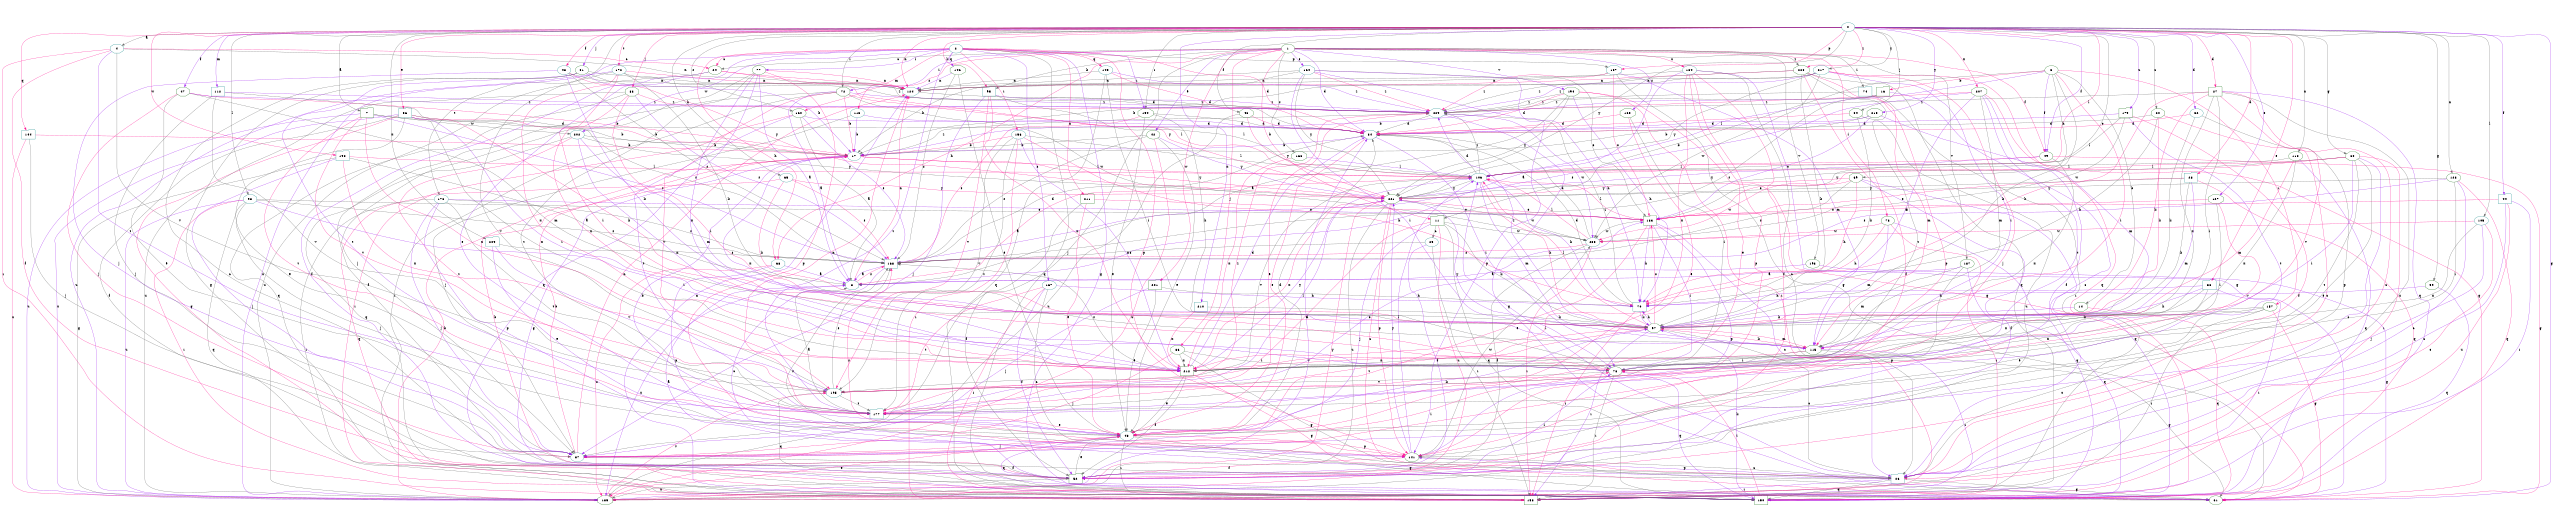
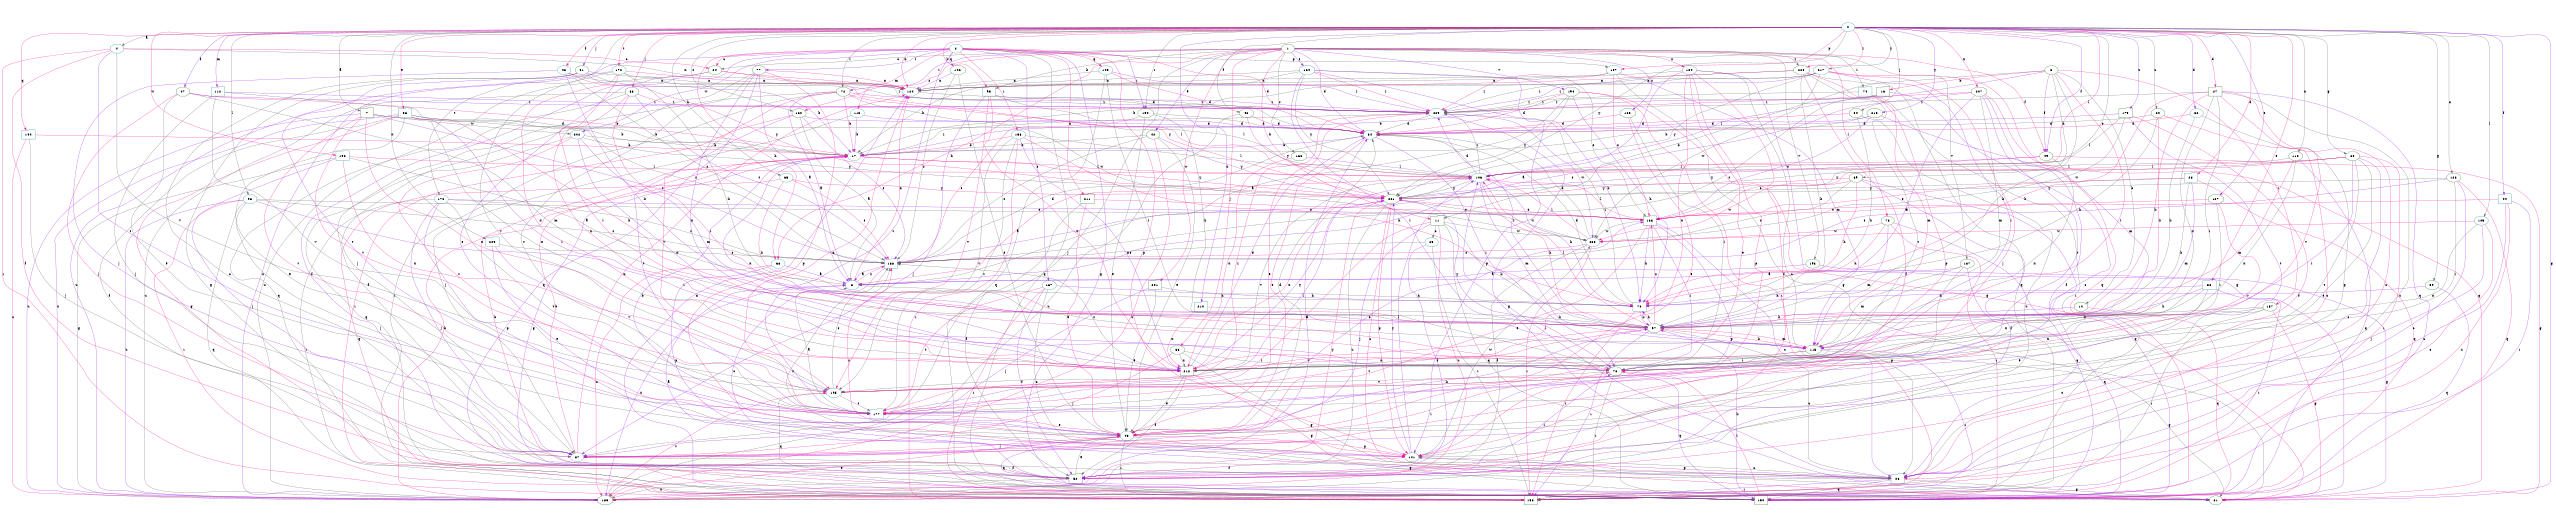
(629, 131) -> (629, 131)
none -> (1245, 298)
